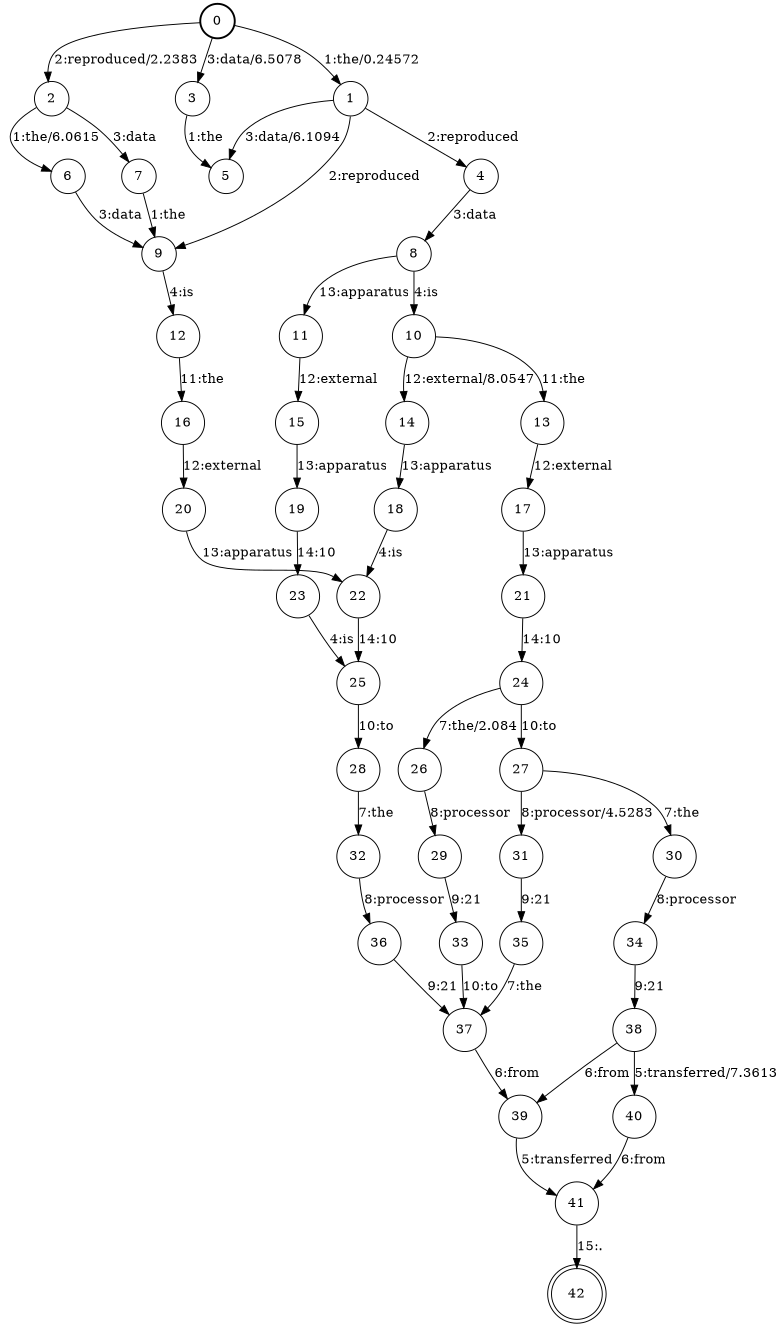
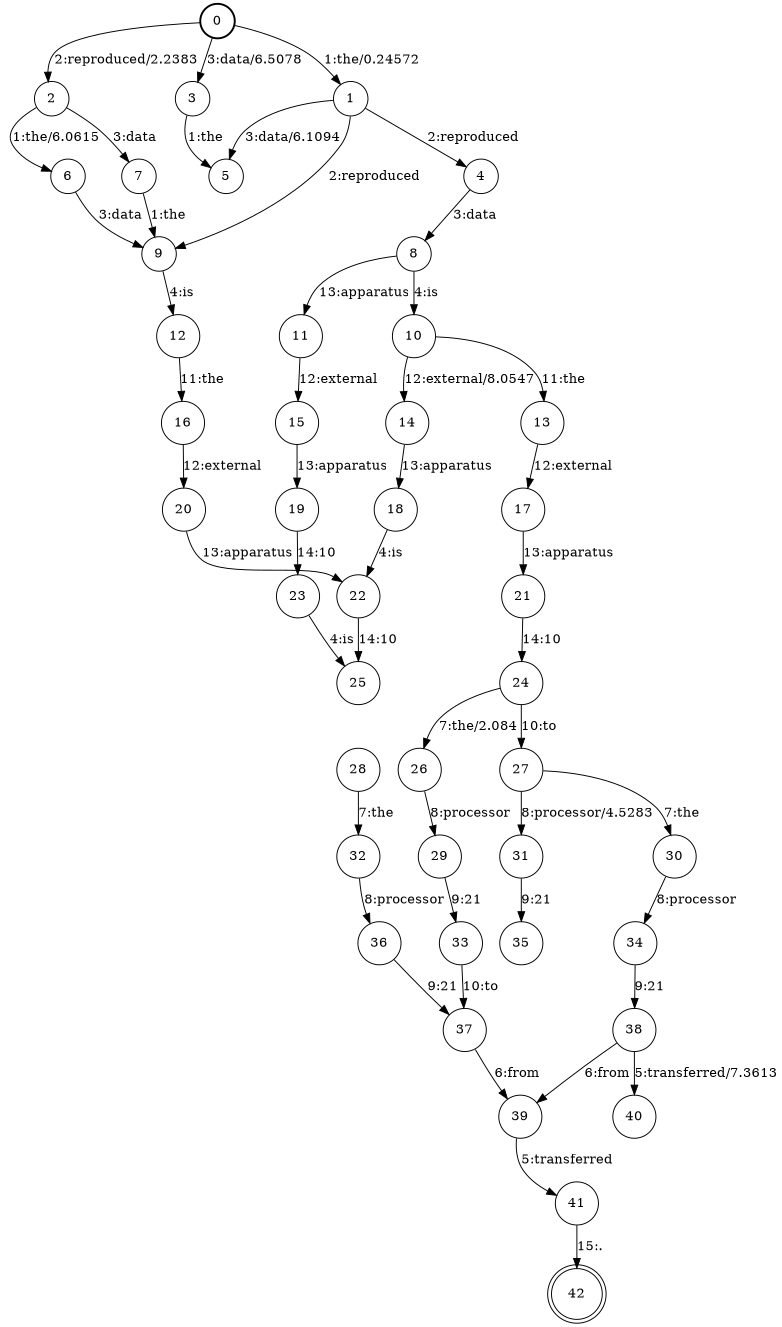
(358, 722) -> none
(503, 987) -> none
(617, 1162) -> none
